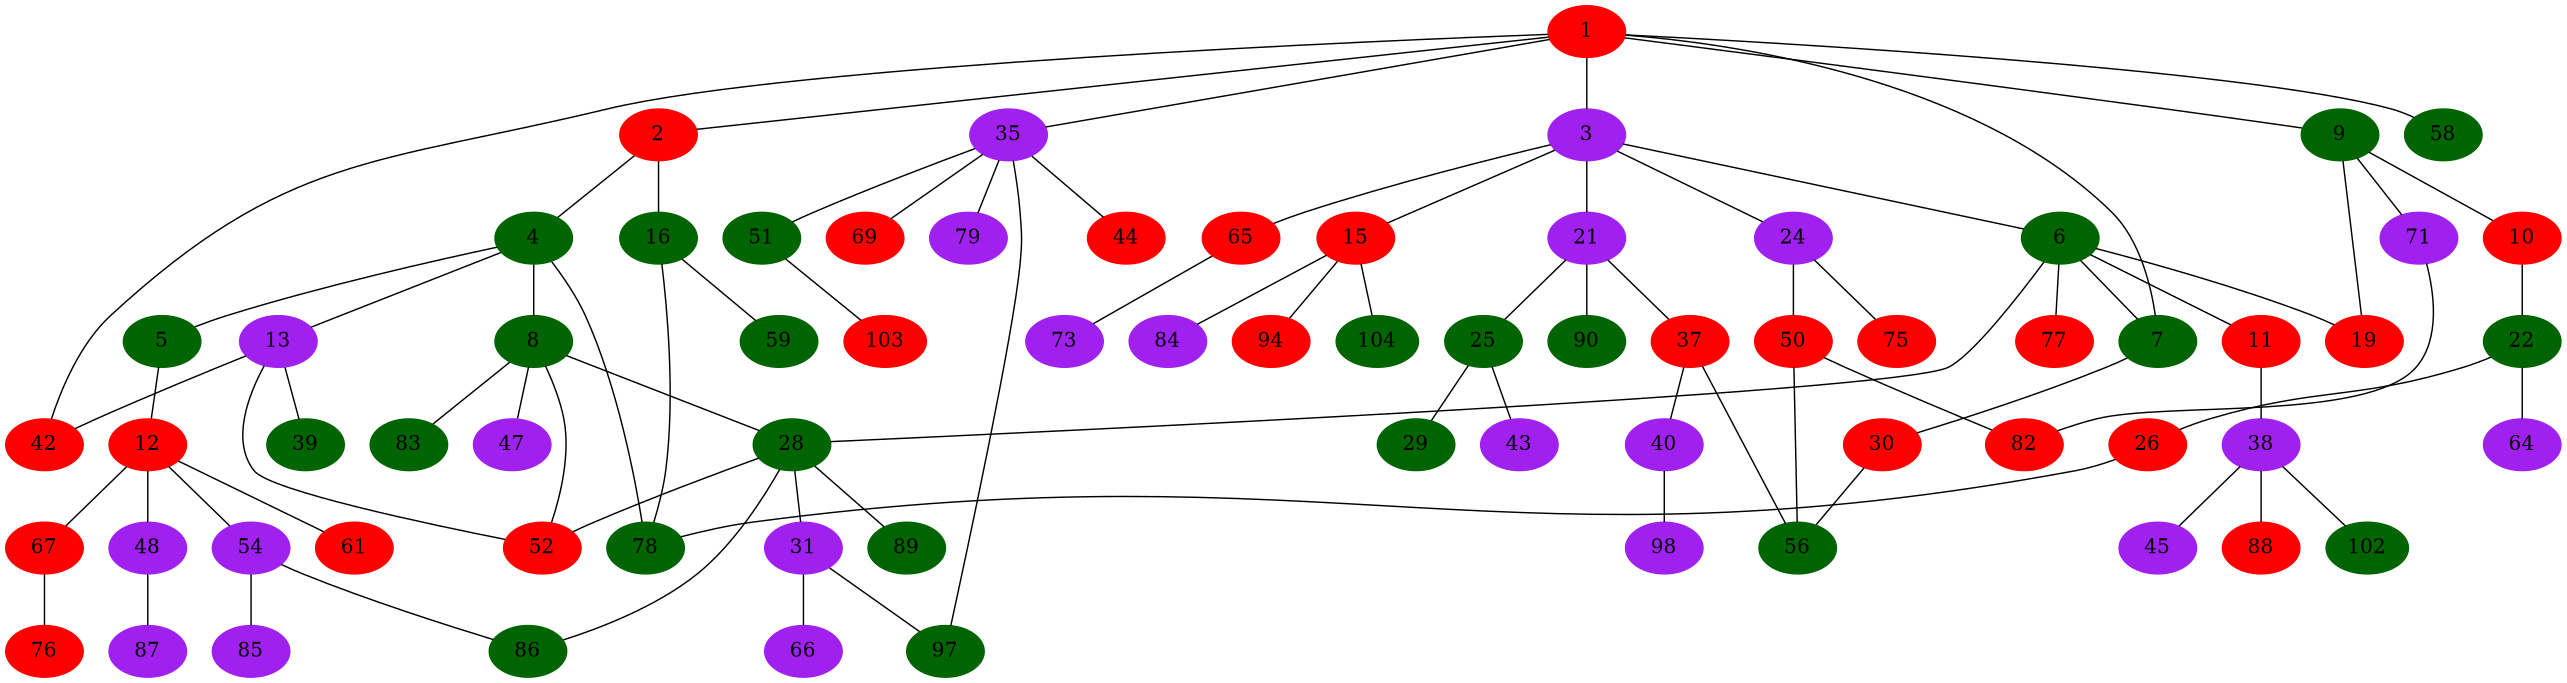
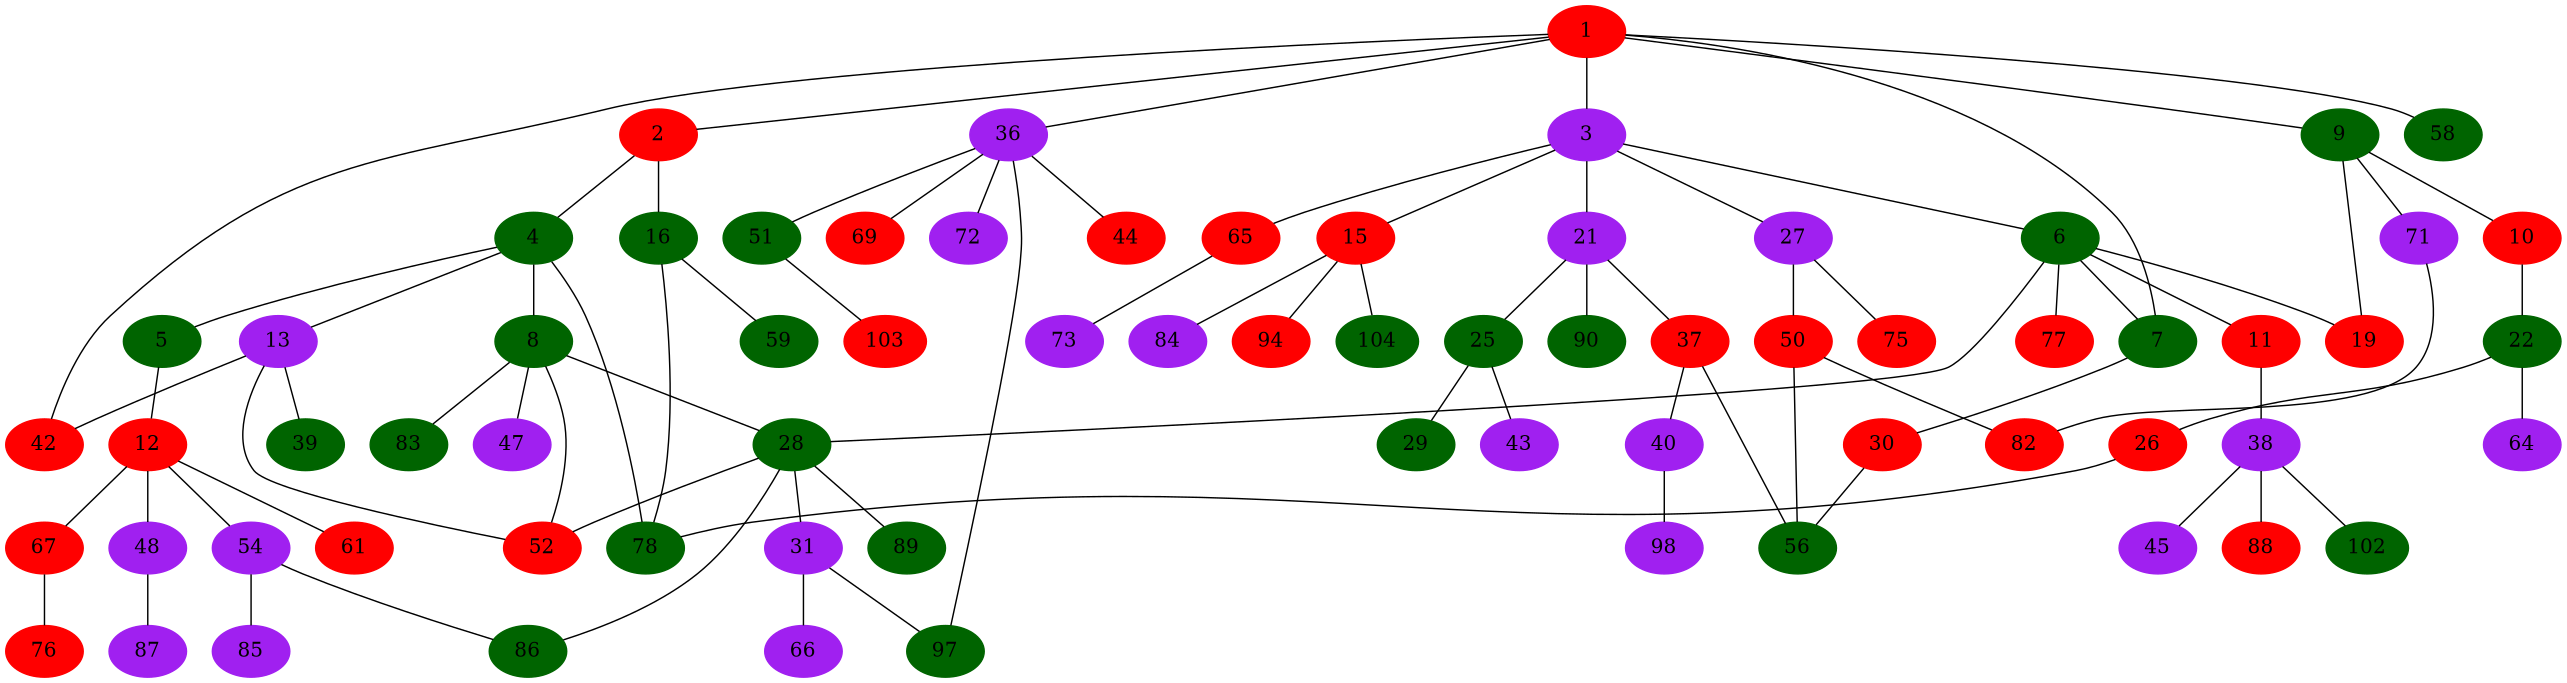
(1009, 135) -> (1009, 135)
(968, 238) -> (968, 238)
(1793, 238) -> (1793, 238)
